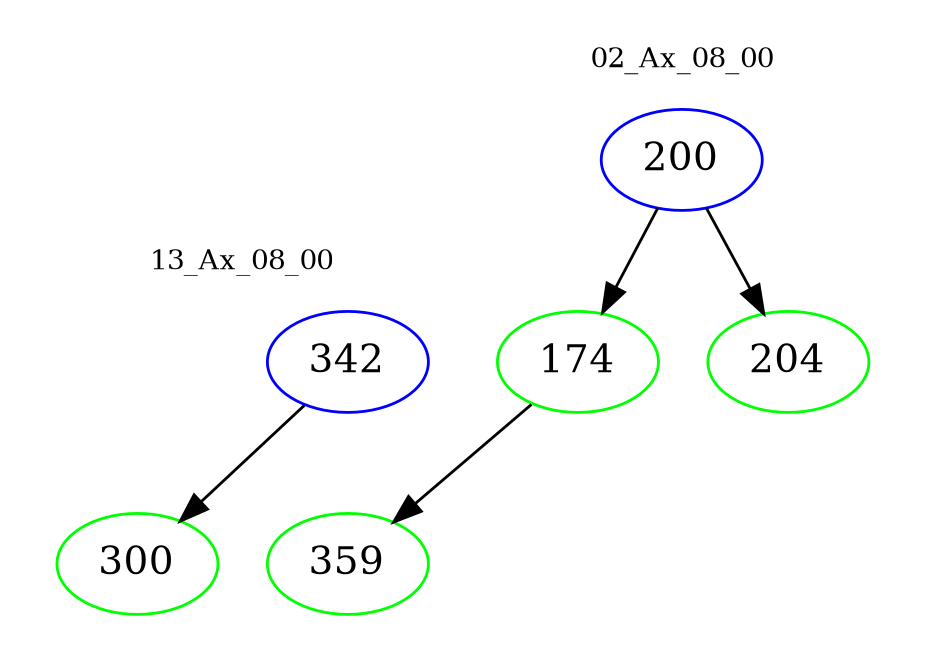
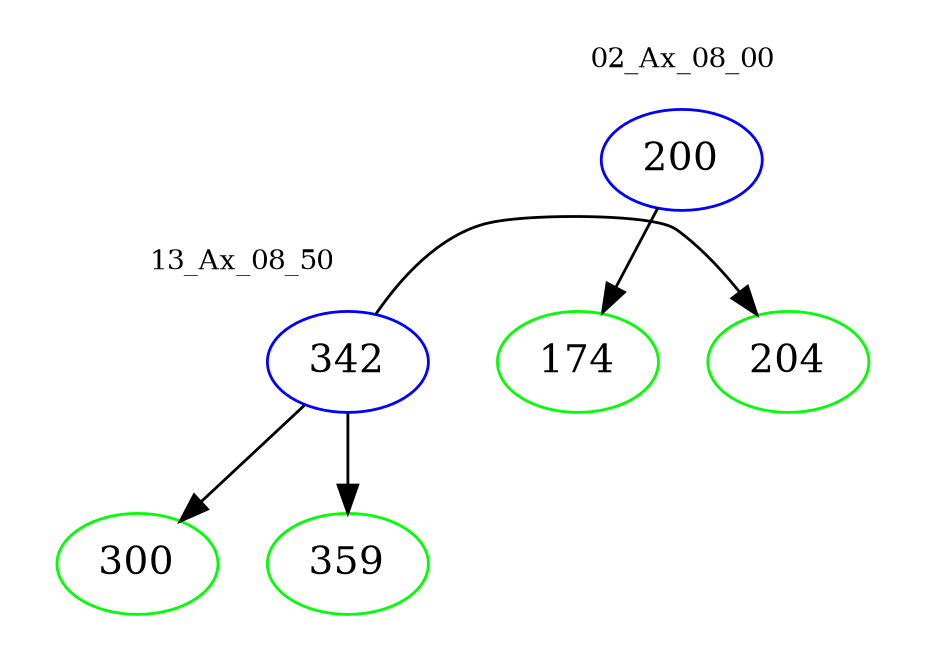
(728, 248) -> (554, 217)
(243, 262) -> (243, 262)
(473, 454) -> (348, 449)
